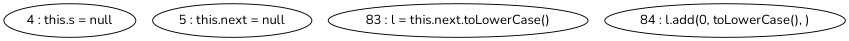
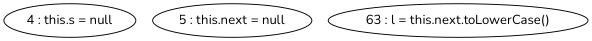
(458, 21) -> (458, 21)
(725, 21) -> none
